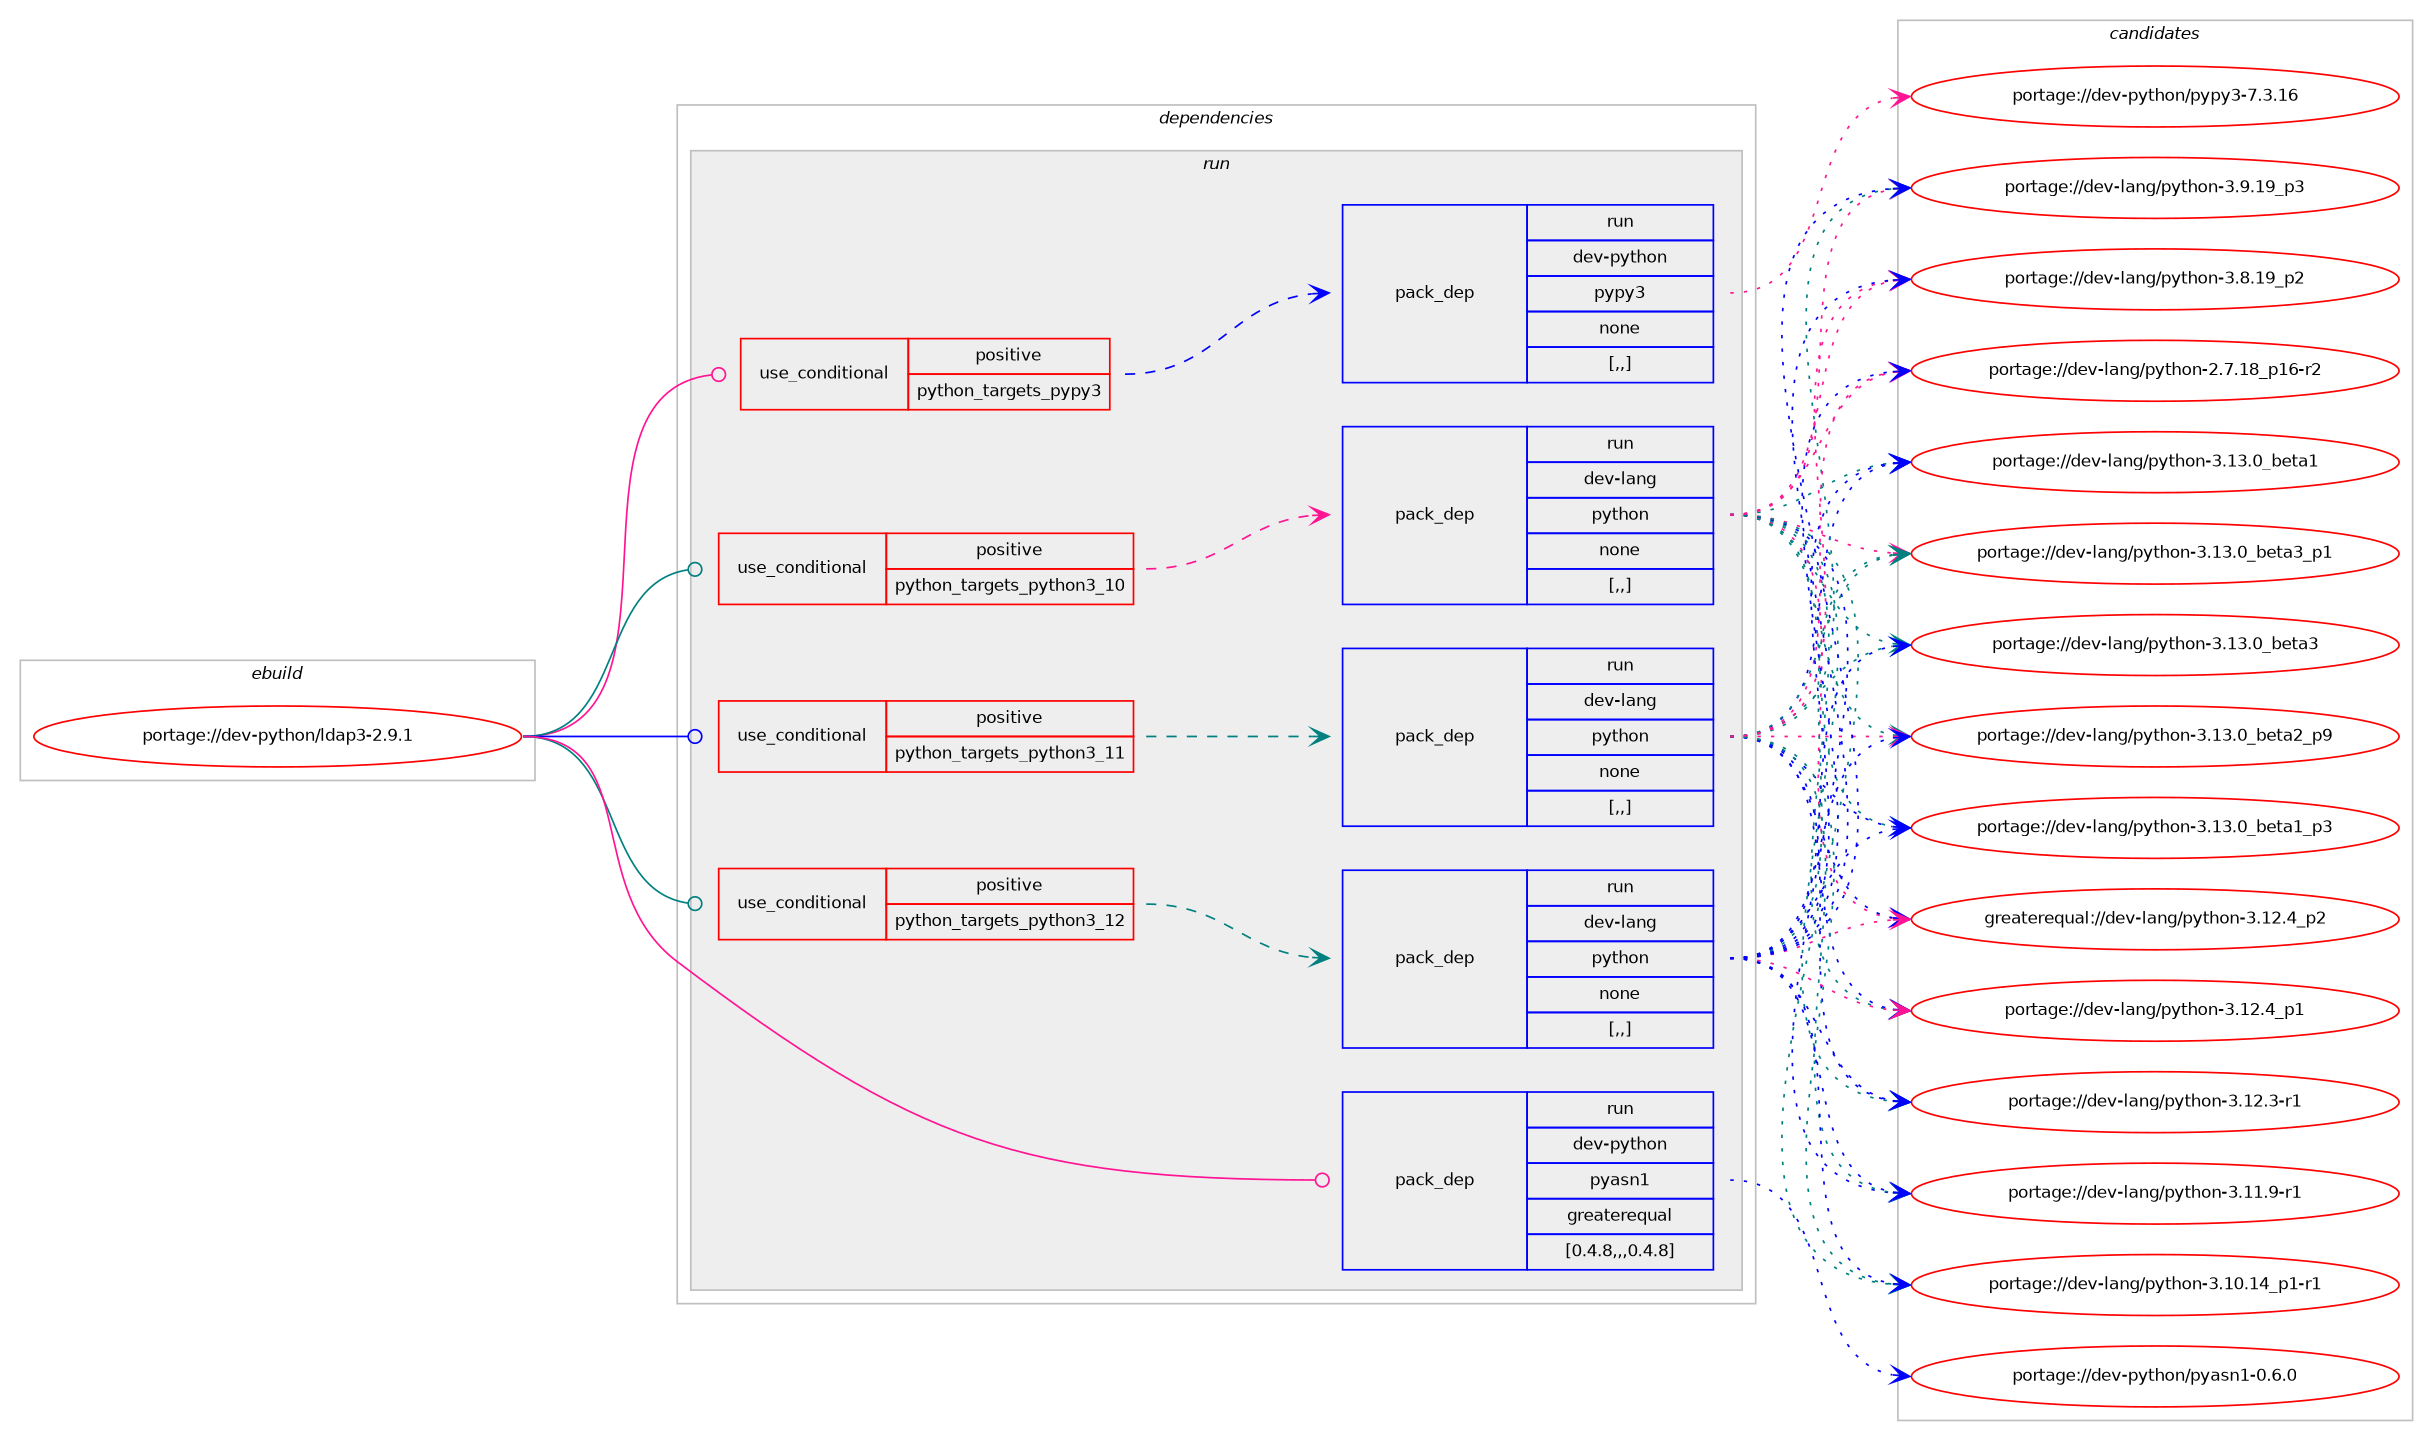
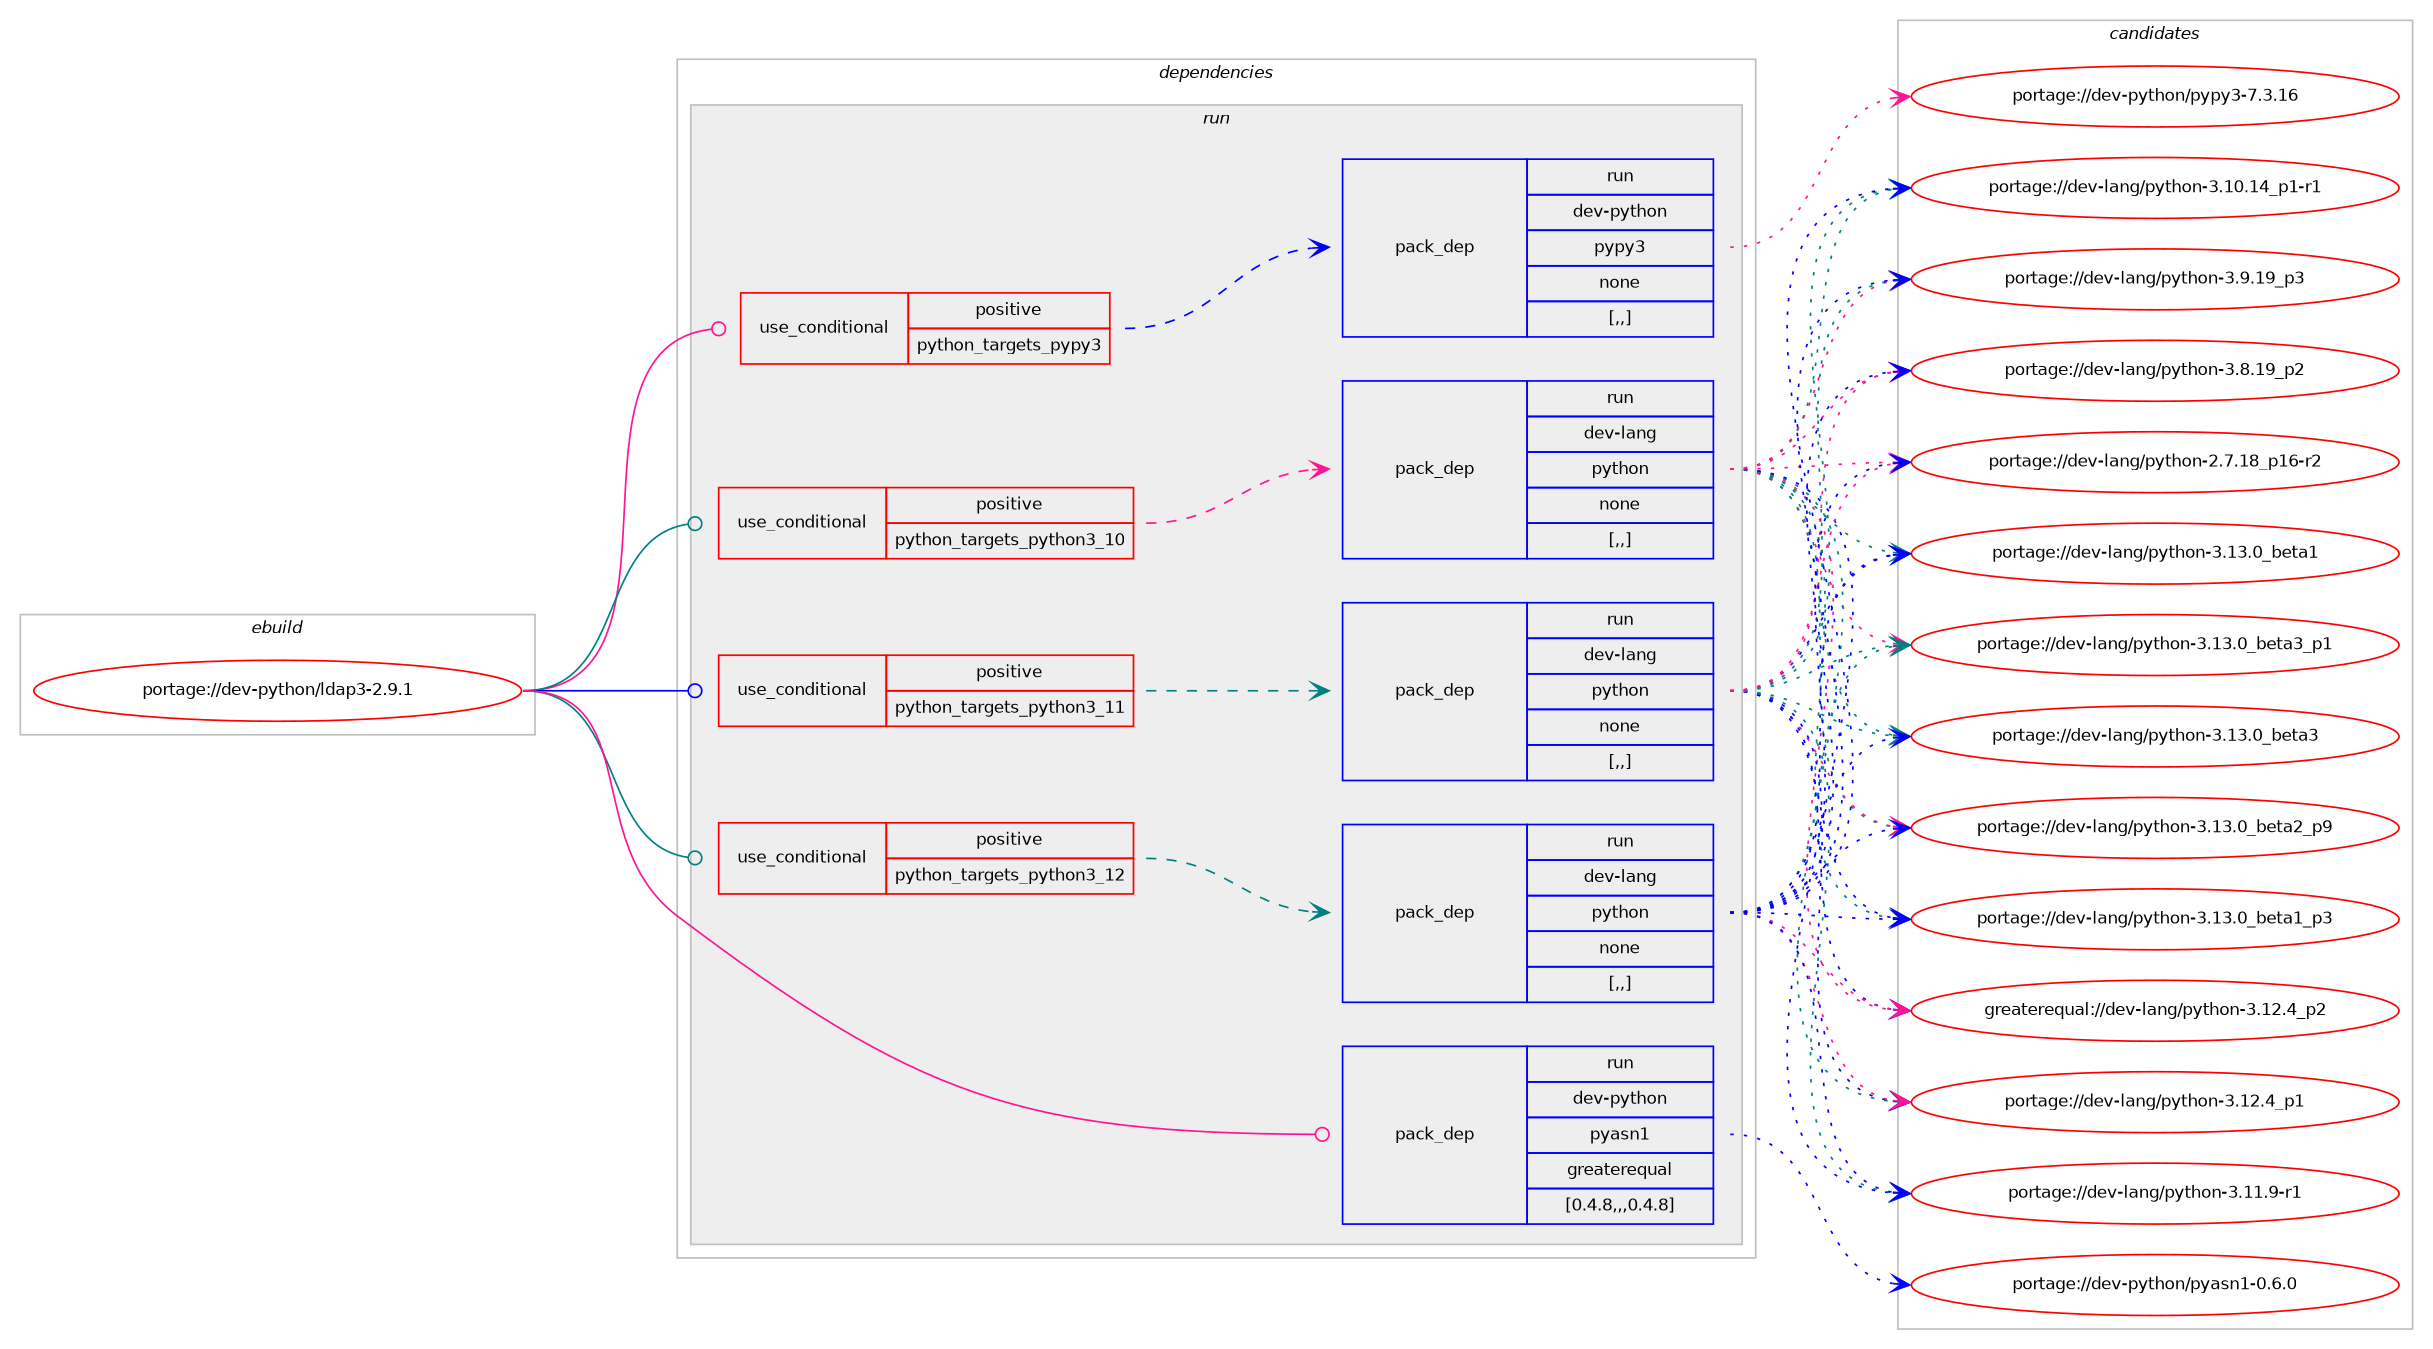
(2155, 1102) -> none
